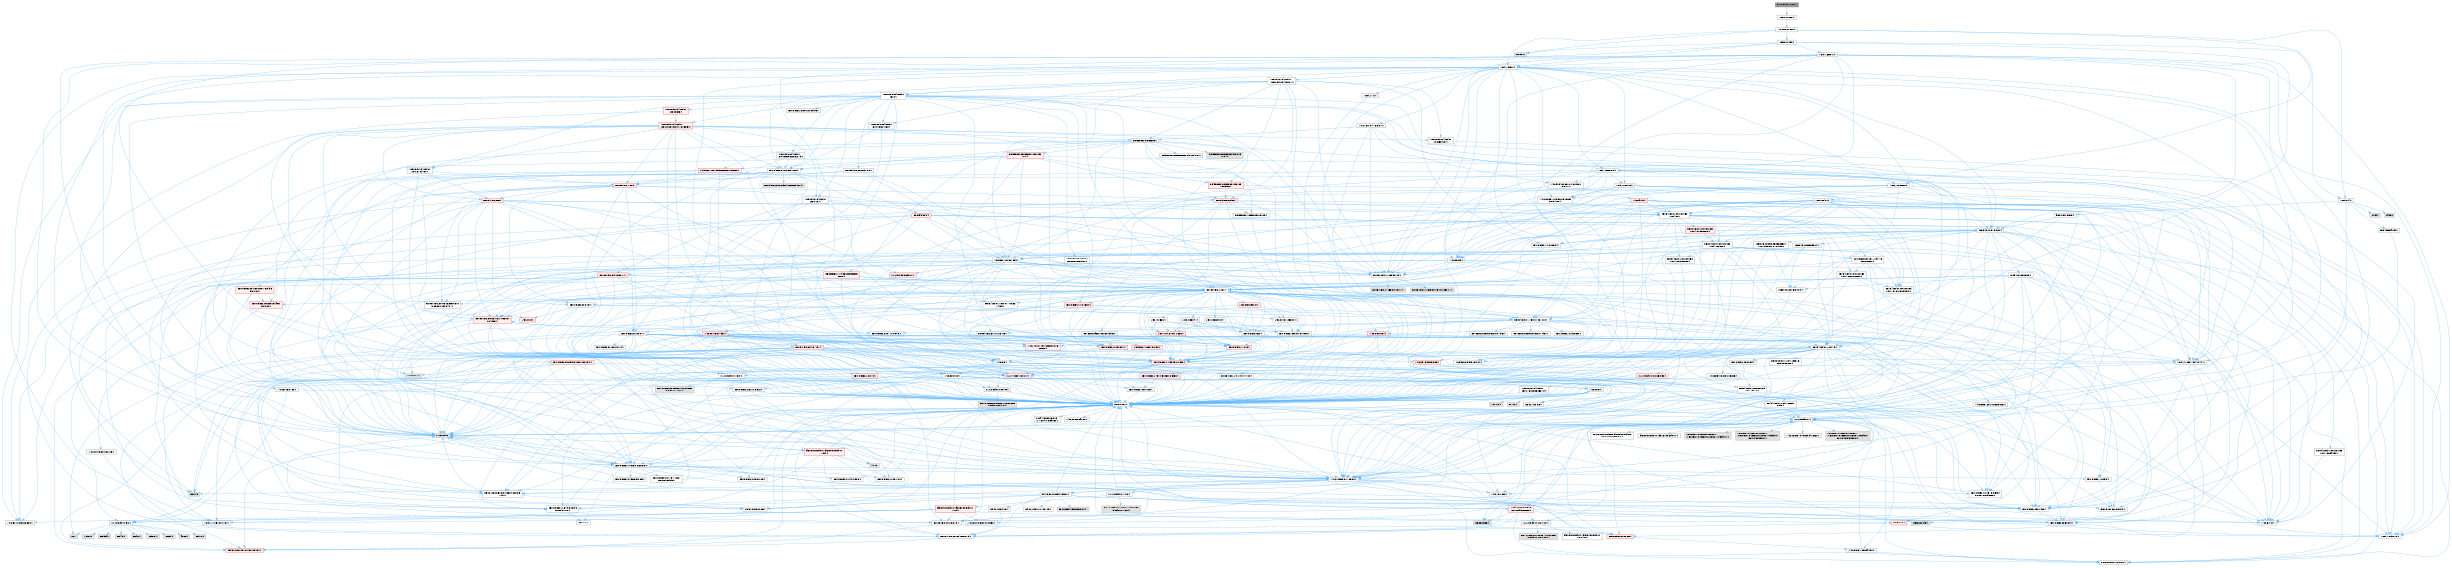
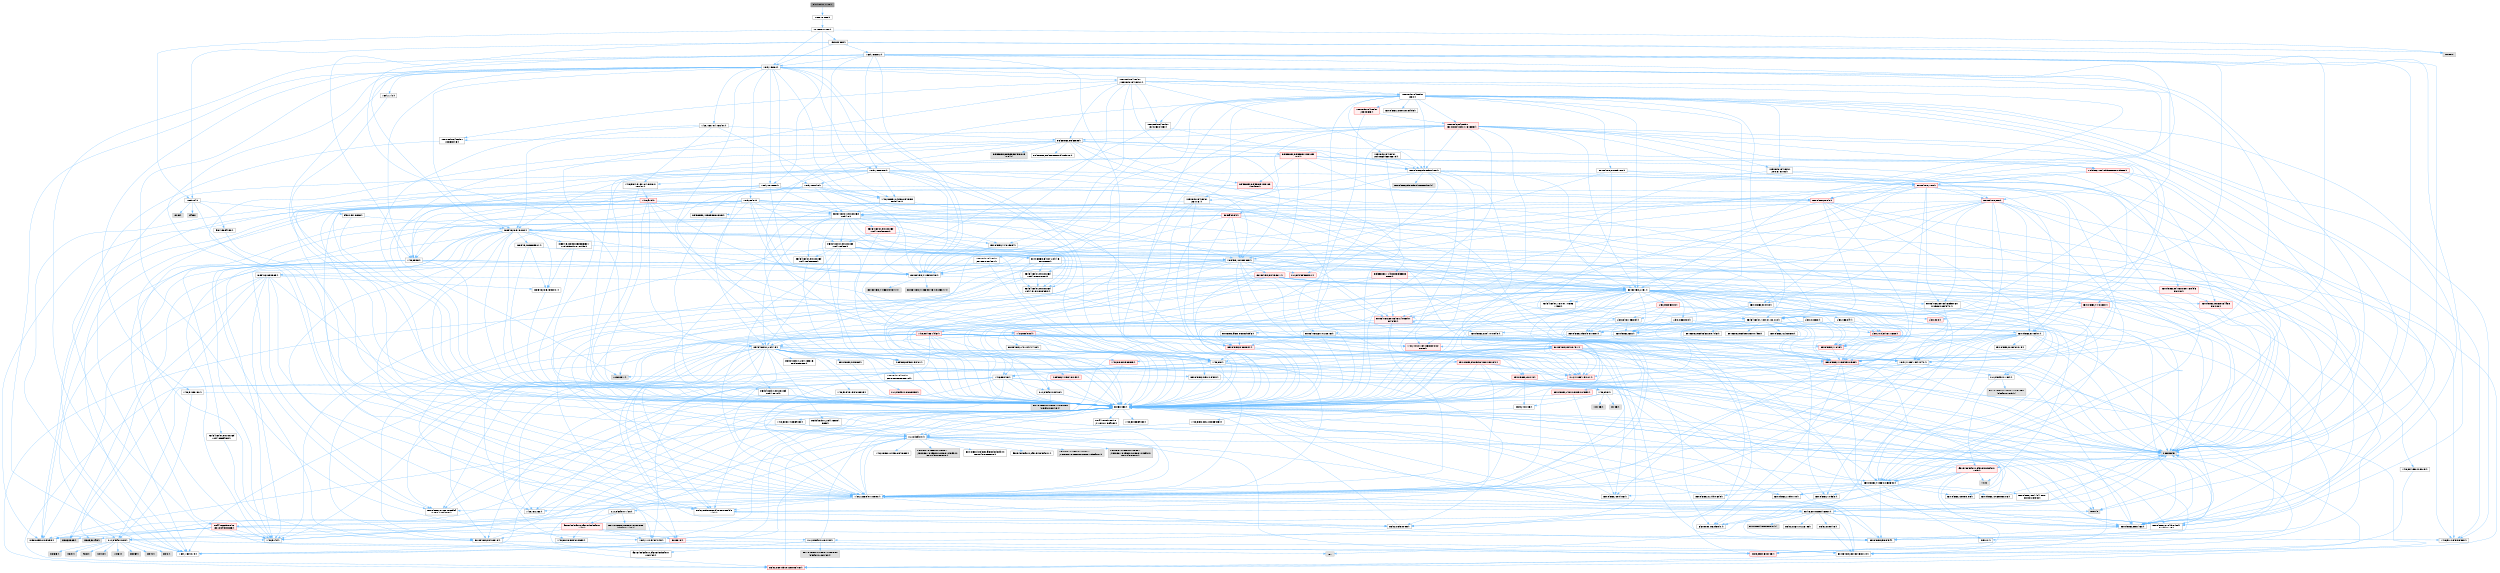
(705, 235) -> none
none -> (1746, 490)
(1739, 543) -> (1311, 540)
